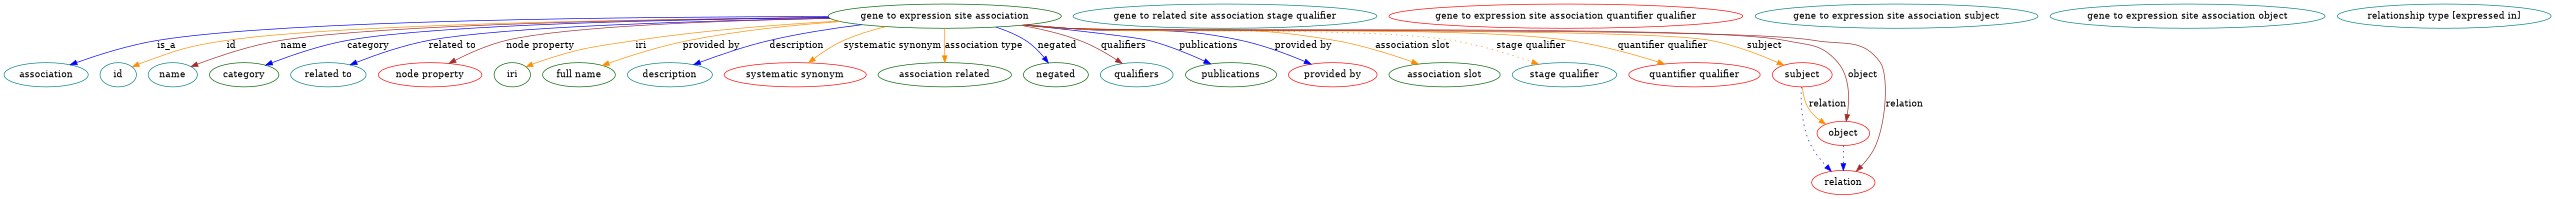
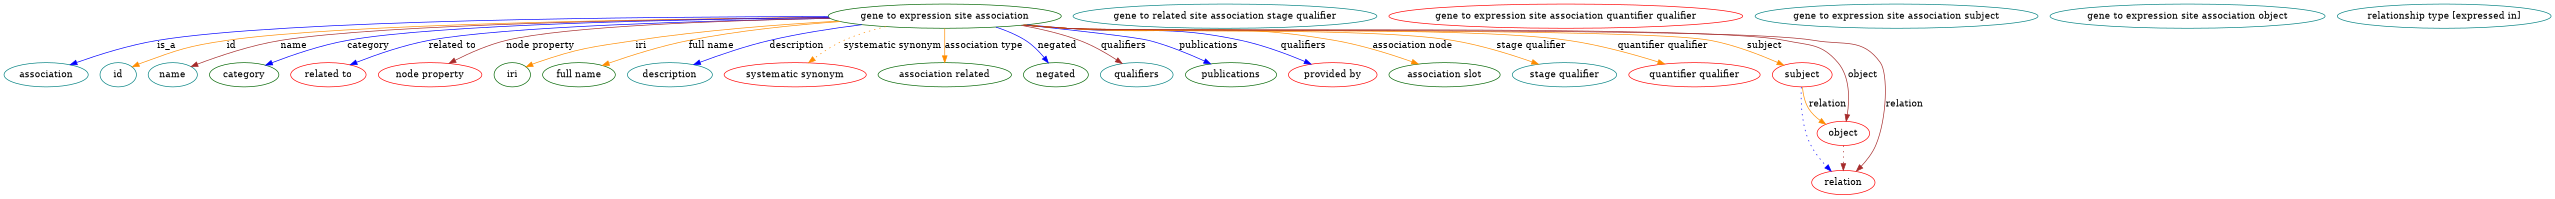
(1280, 31) -> (1280, 31)
(848, 39) -> (848, 39)
(711, 45) -> (711, 45)
(1303, 45) -> (1303, 45)
(1413, 45) -> (1413, 45)
(328, 75) -> (328, 75)
(1843, 155) -> (1843, 155)
